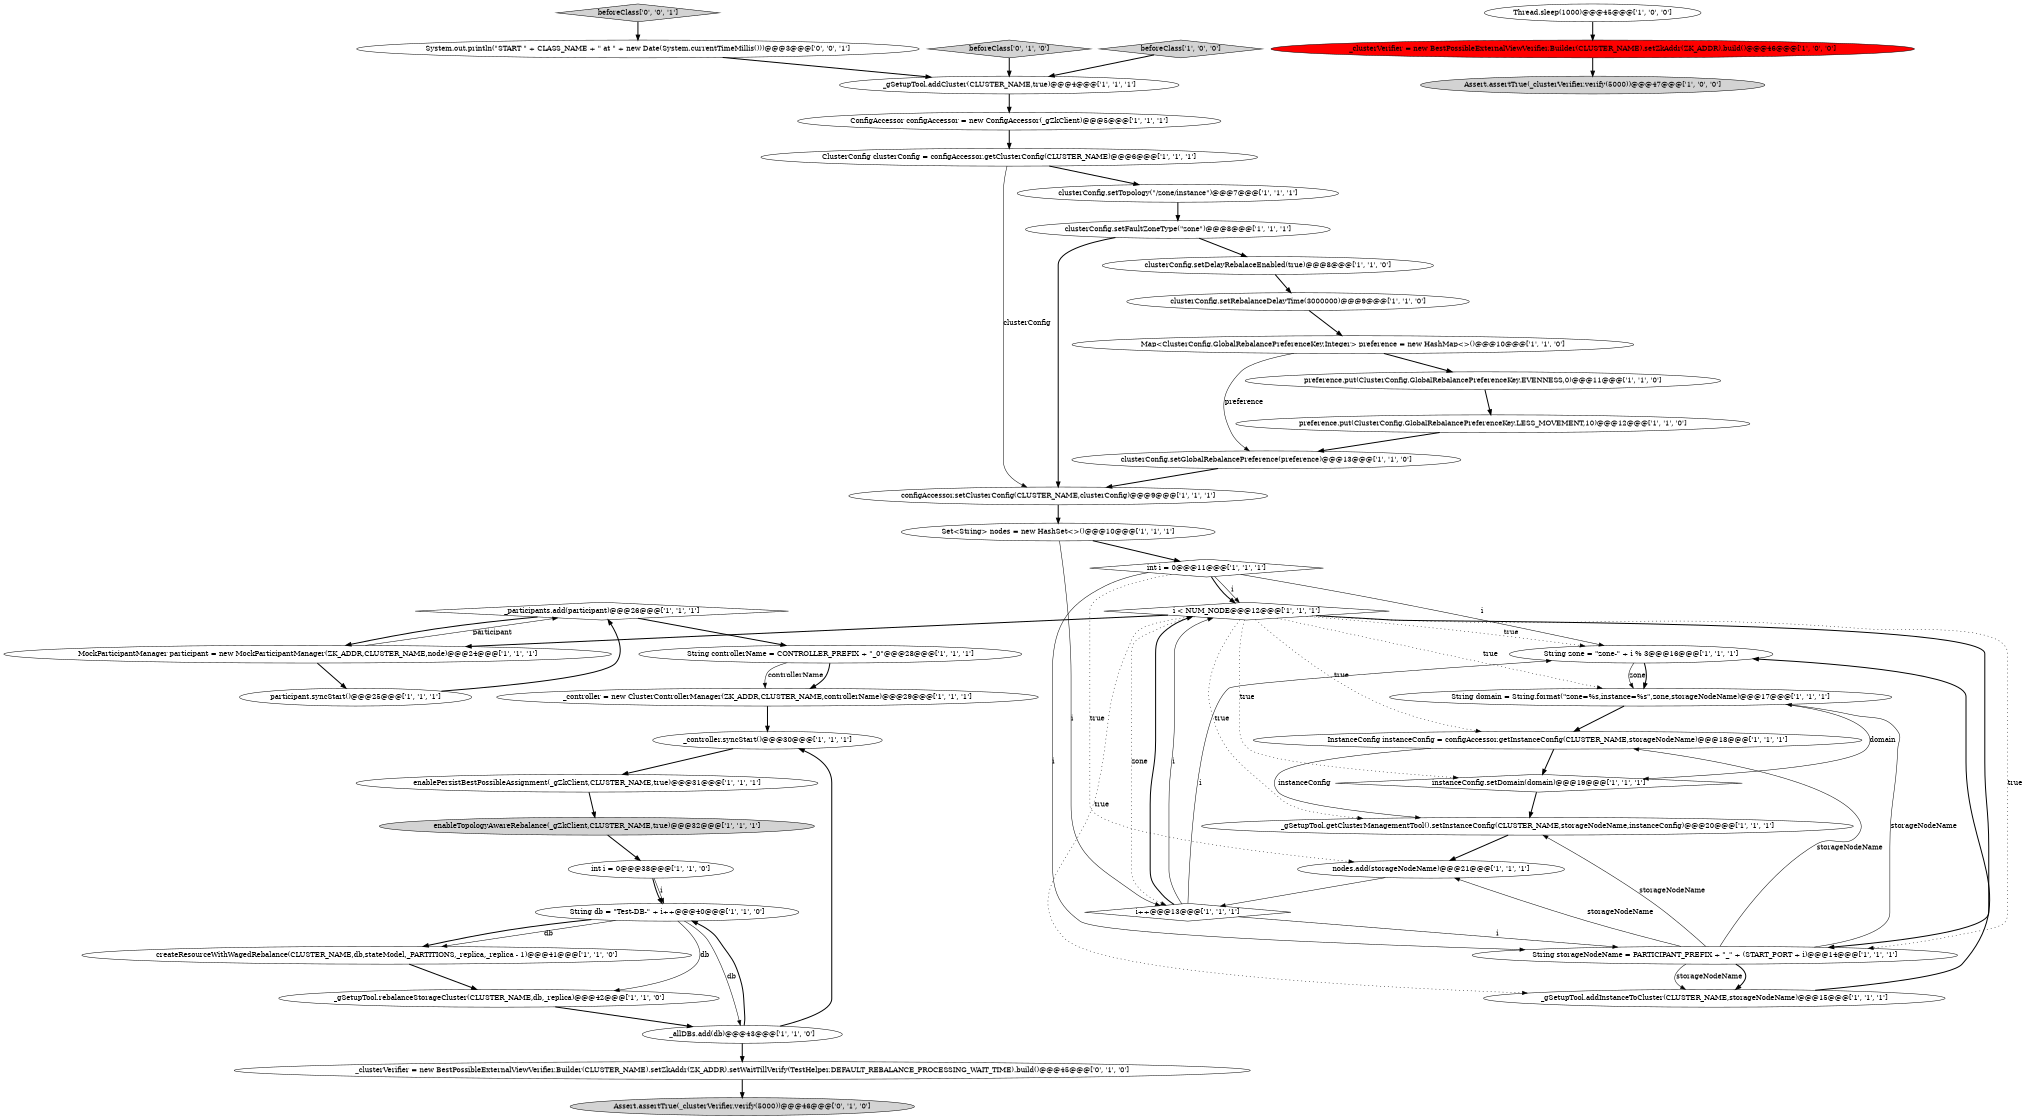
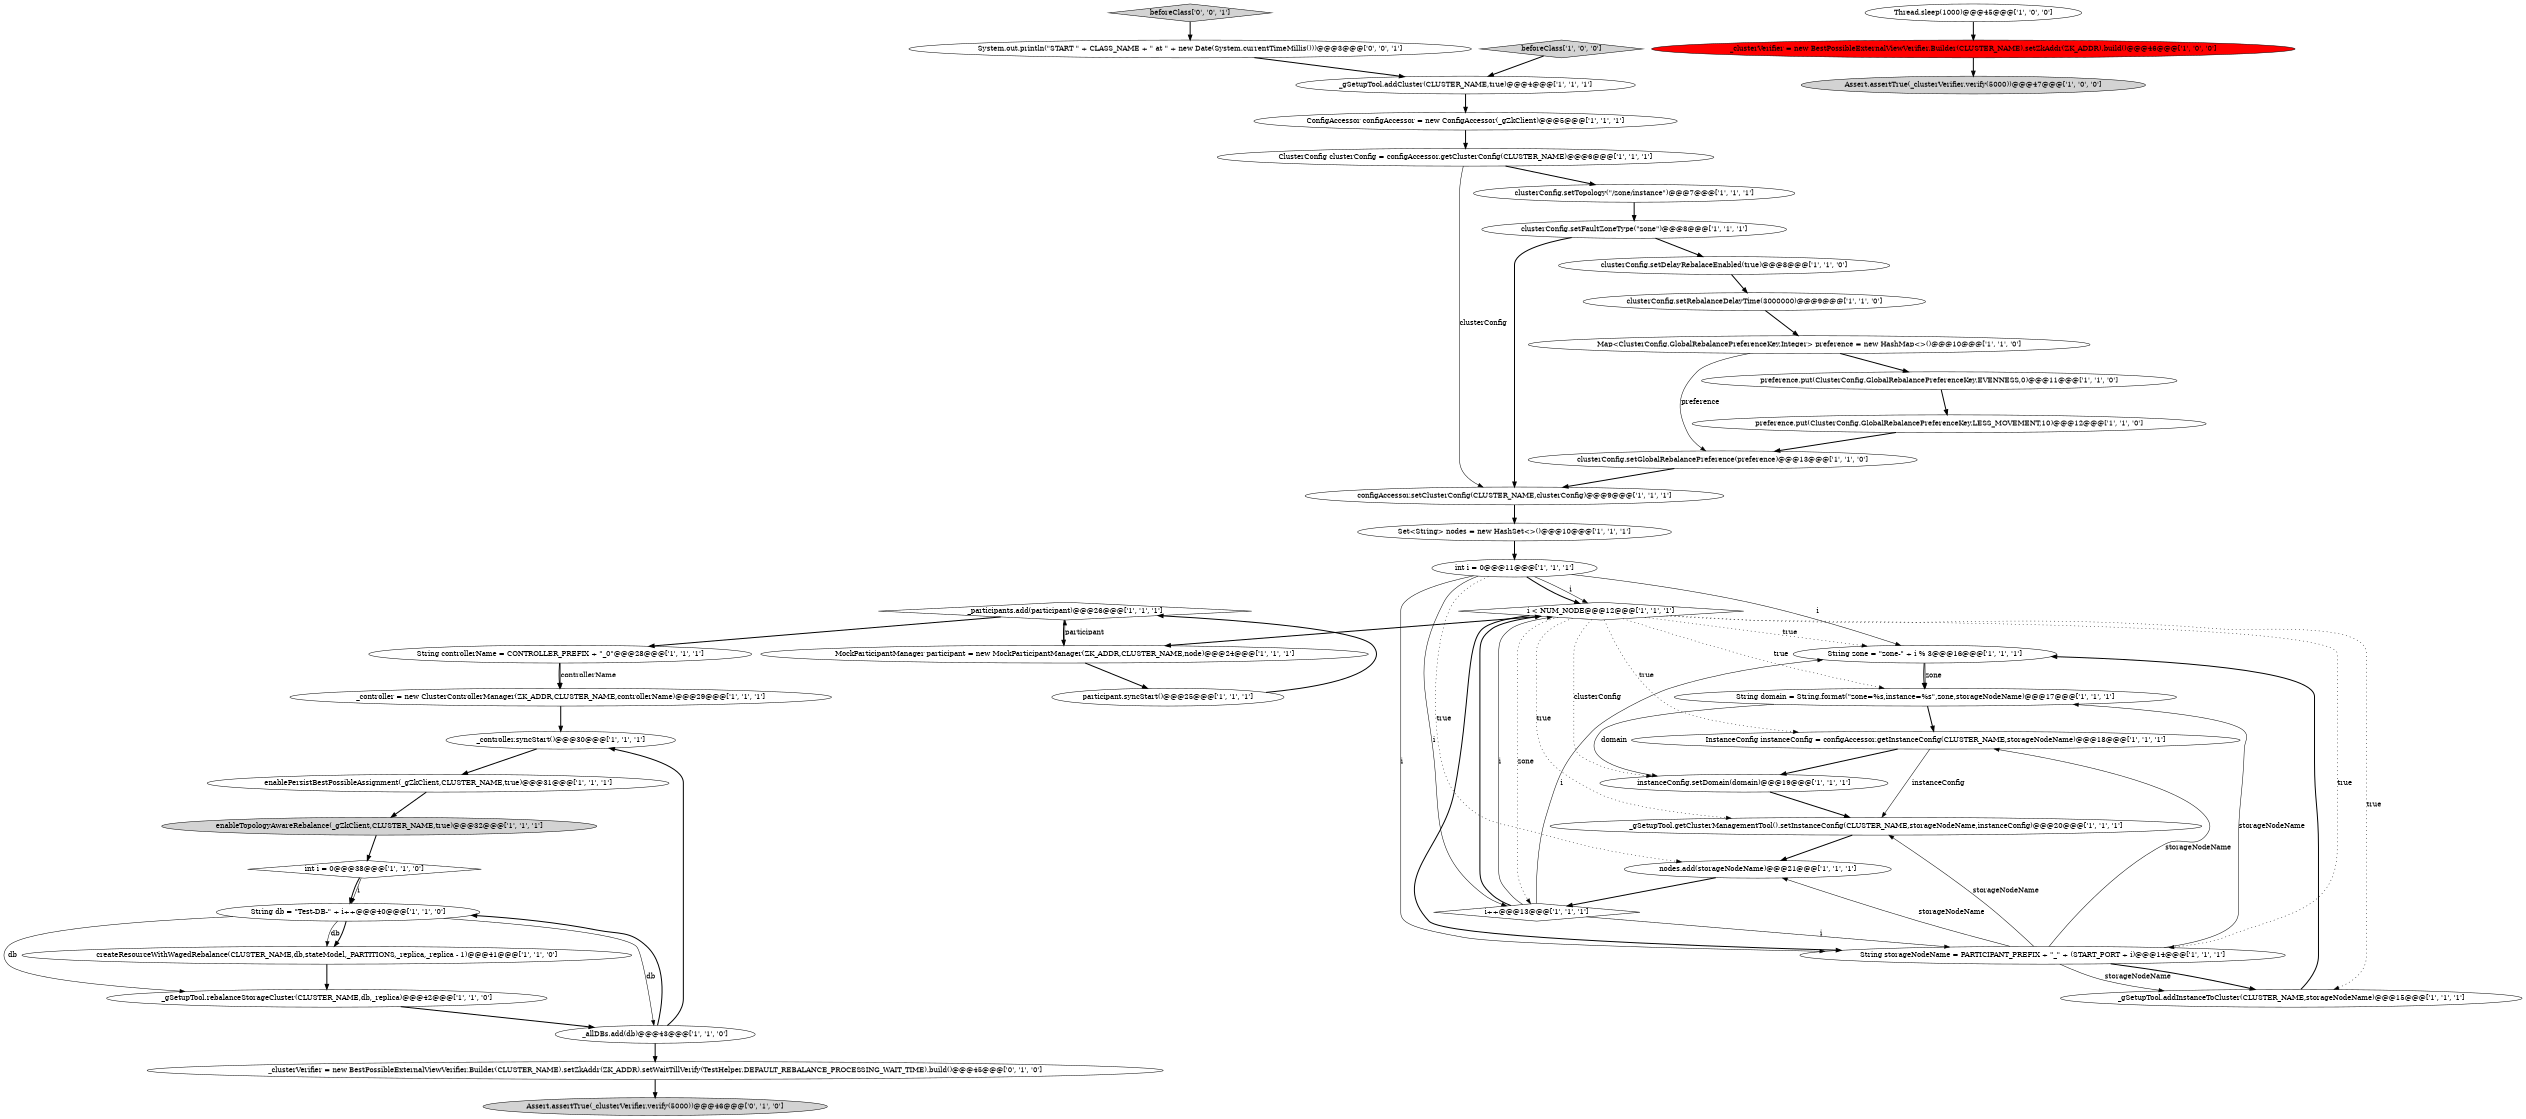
(1009, 49) -> none
(1207, 568) -> (1514, 568)
(1247, 697) -> (1598, 697)
(1071, 742) -> (1432, 742)
(1539, 783) -> (1744, 783)
(651, 869) -> (364, 869)
(1305, 891) -> (1644, 891)
